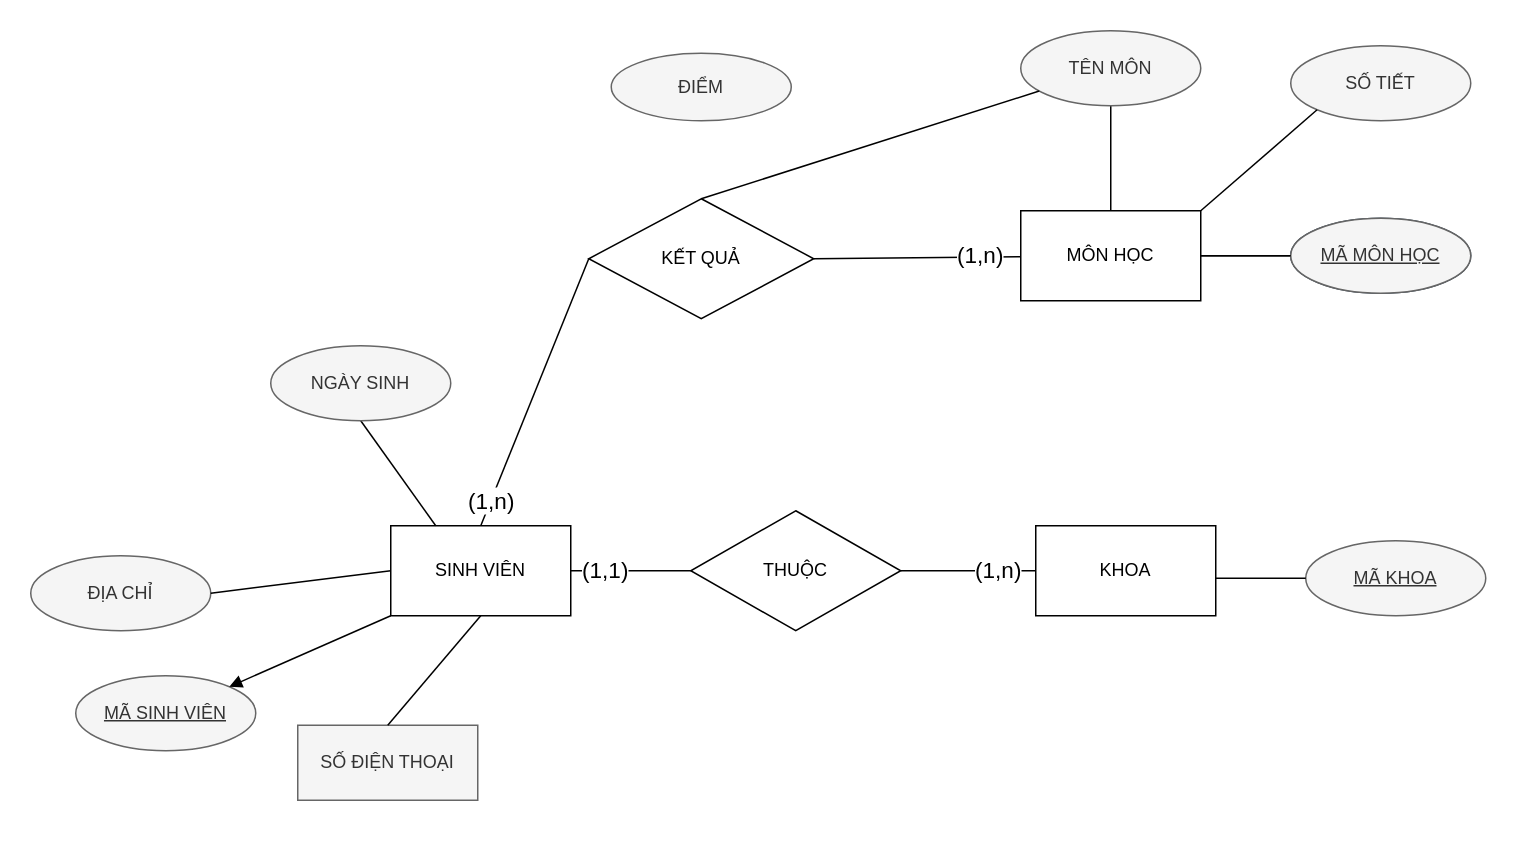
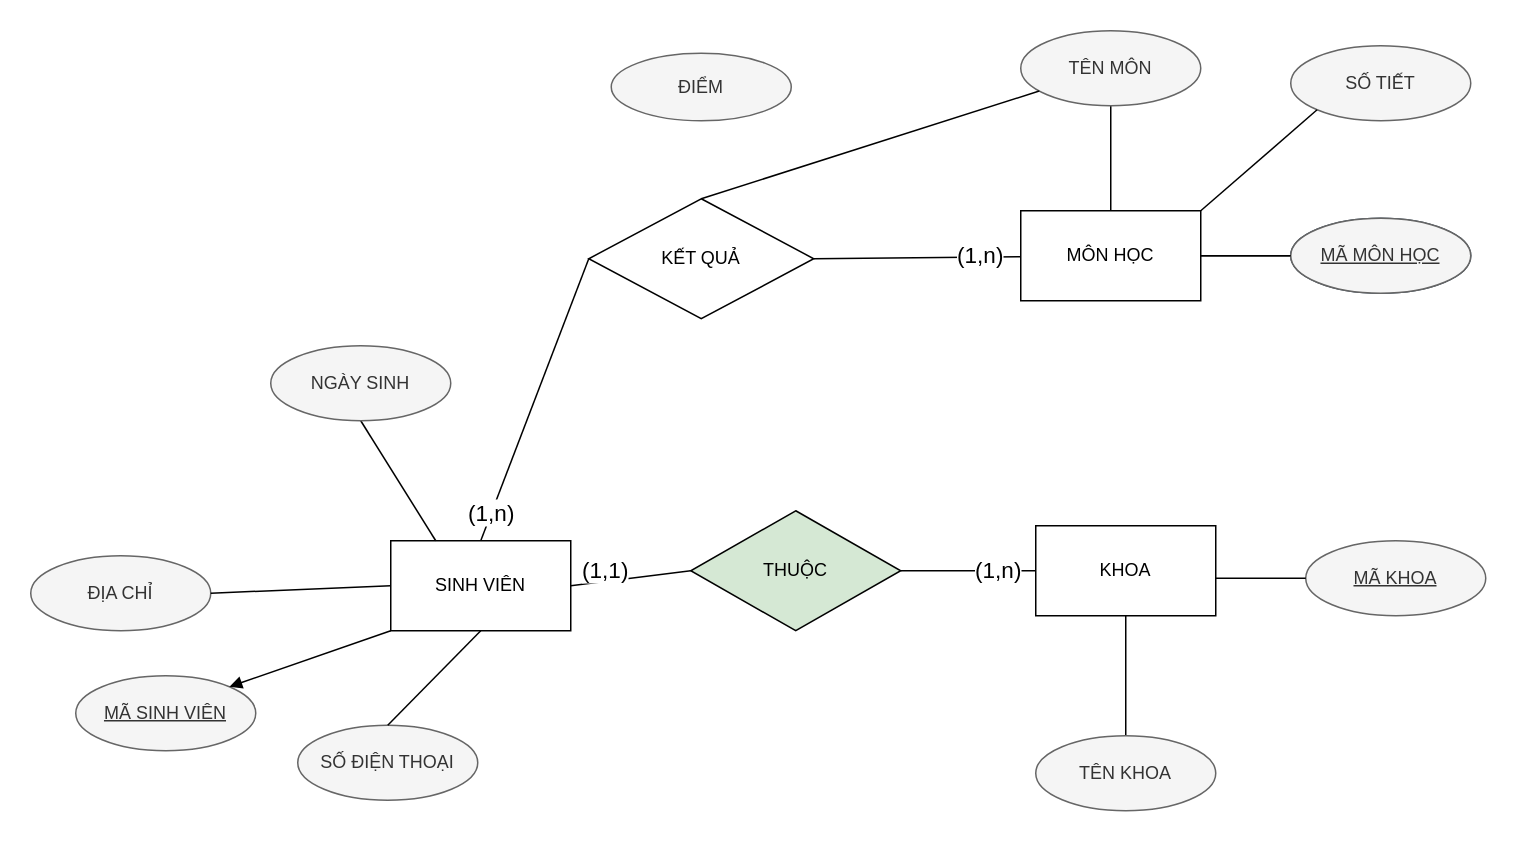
(481, 571) -> (481, 586)
(796, 571) -> (796, 571)
none -> (1126, 677)
(388, 763) -> (388, 763)
none -> (1126, 773)
